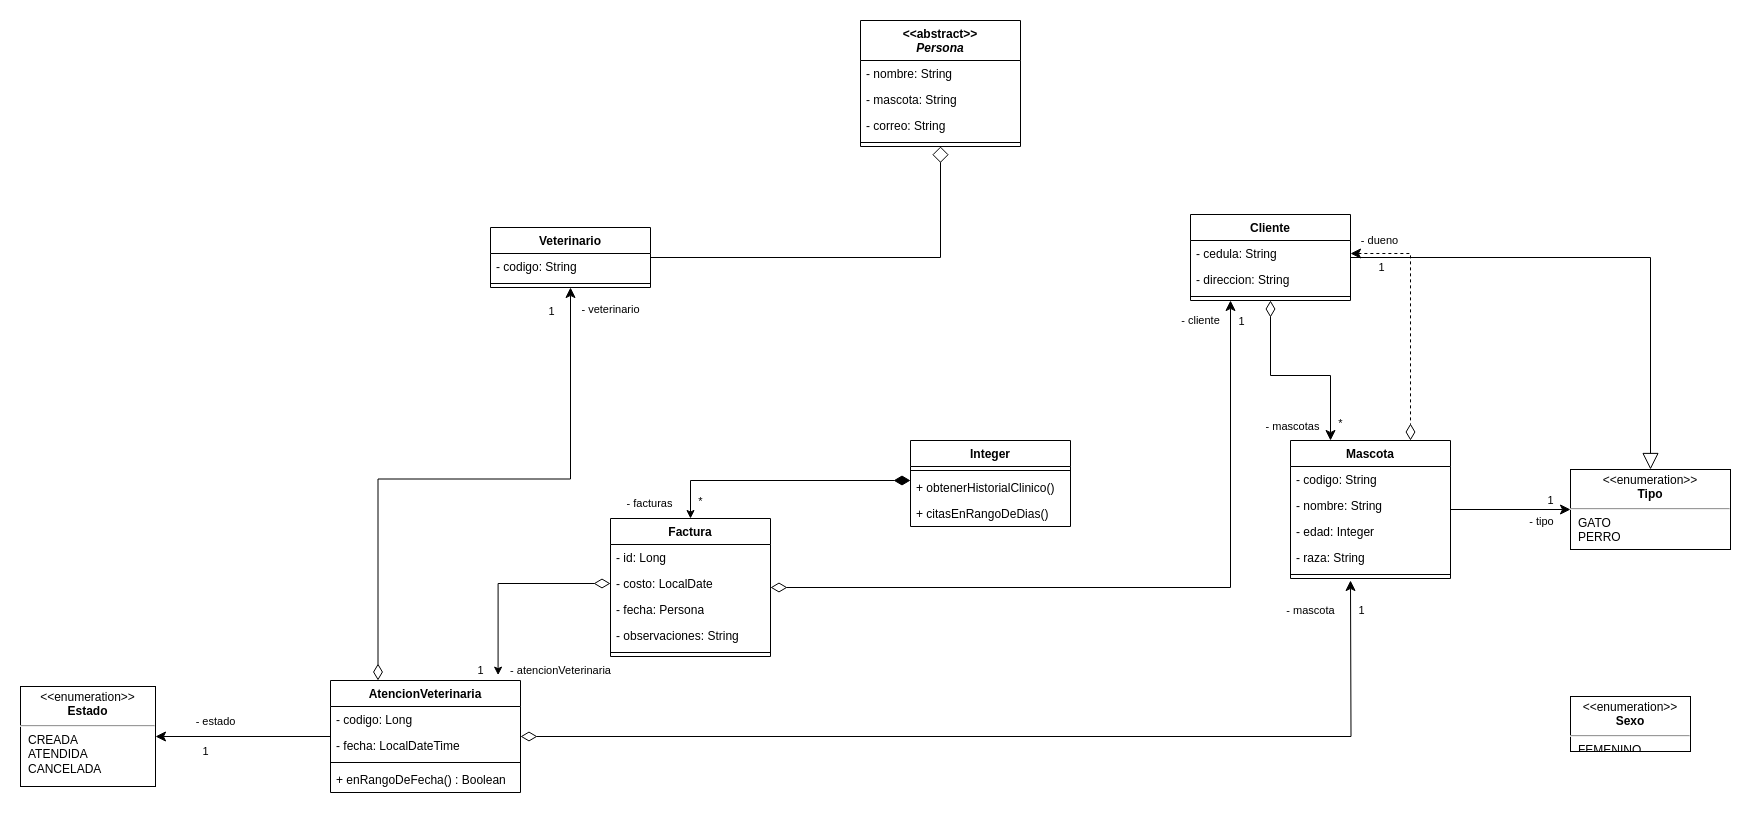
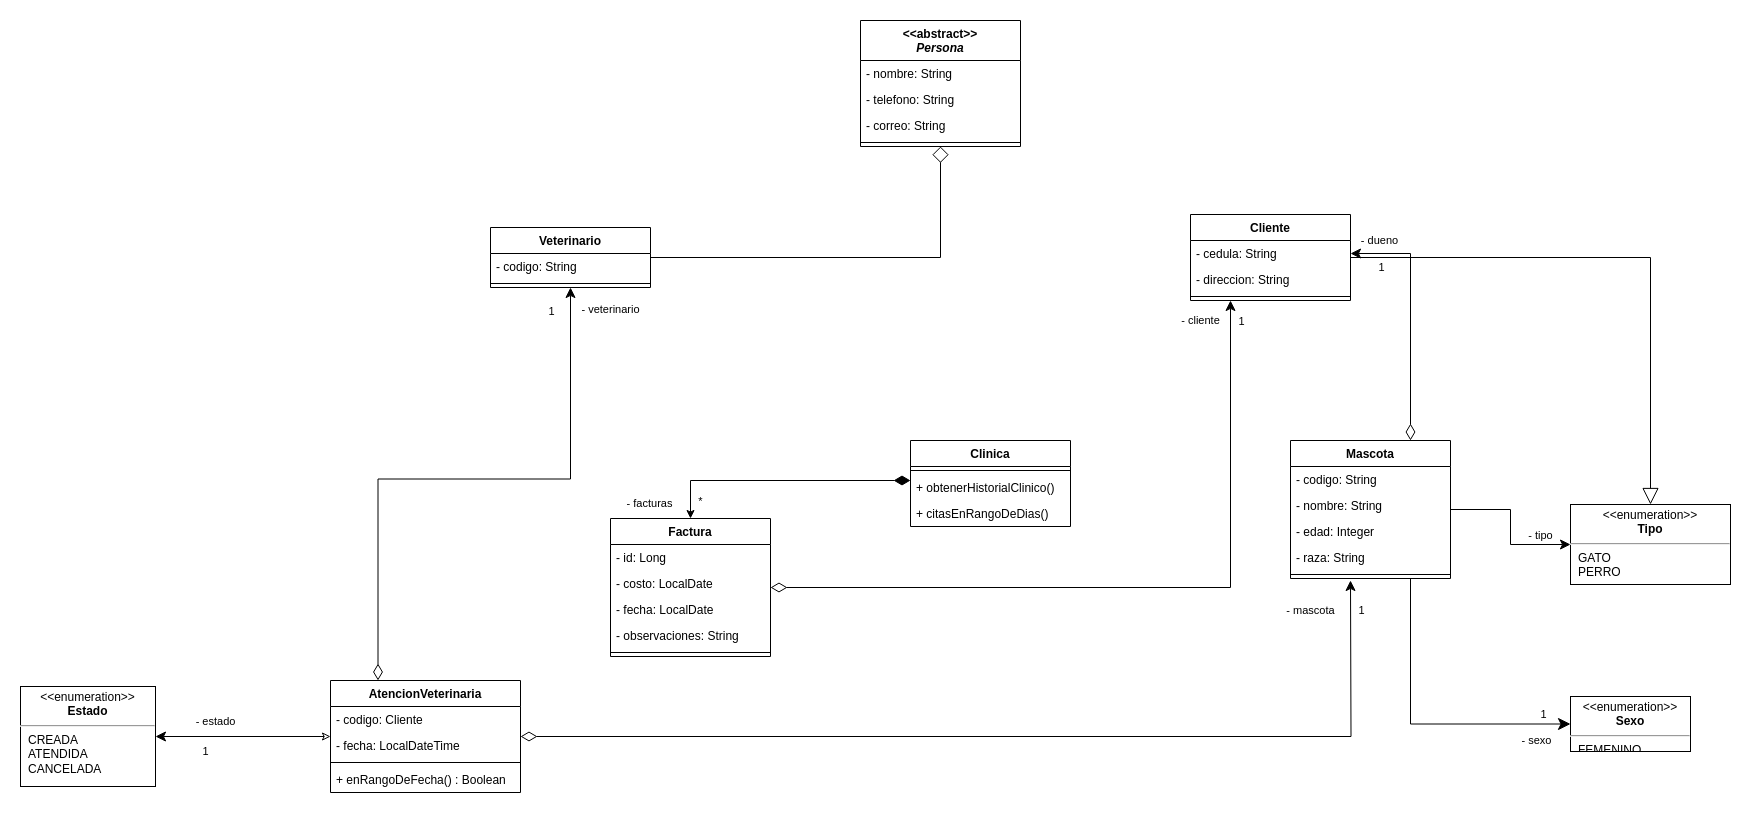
(917, 101) -> (919, 101)
(1411, 313) -> (1411, 313)
(1300, 376) -> none
(991, 455) -> (991, 455)
(1651, 510) -> (1651, 545)
(503, 584) -> none
(666, 611) -> (671, 611)
(377, 721) -> (384, 721)
none -> (1414, 724)
(324, 737) -> (322, 737)
